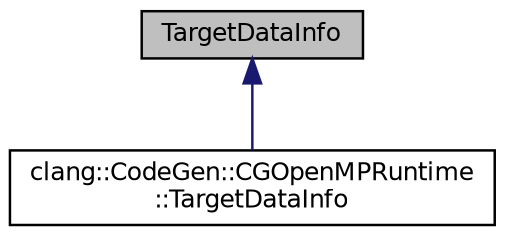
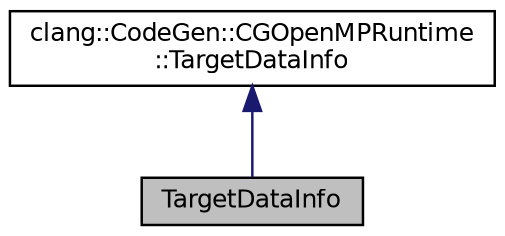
(252, 117) -> (252, 144)
